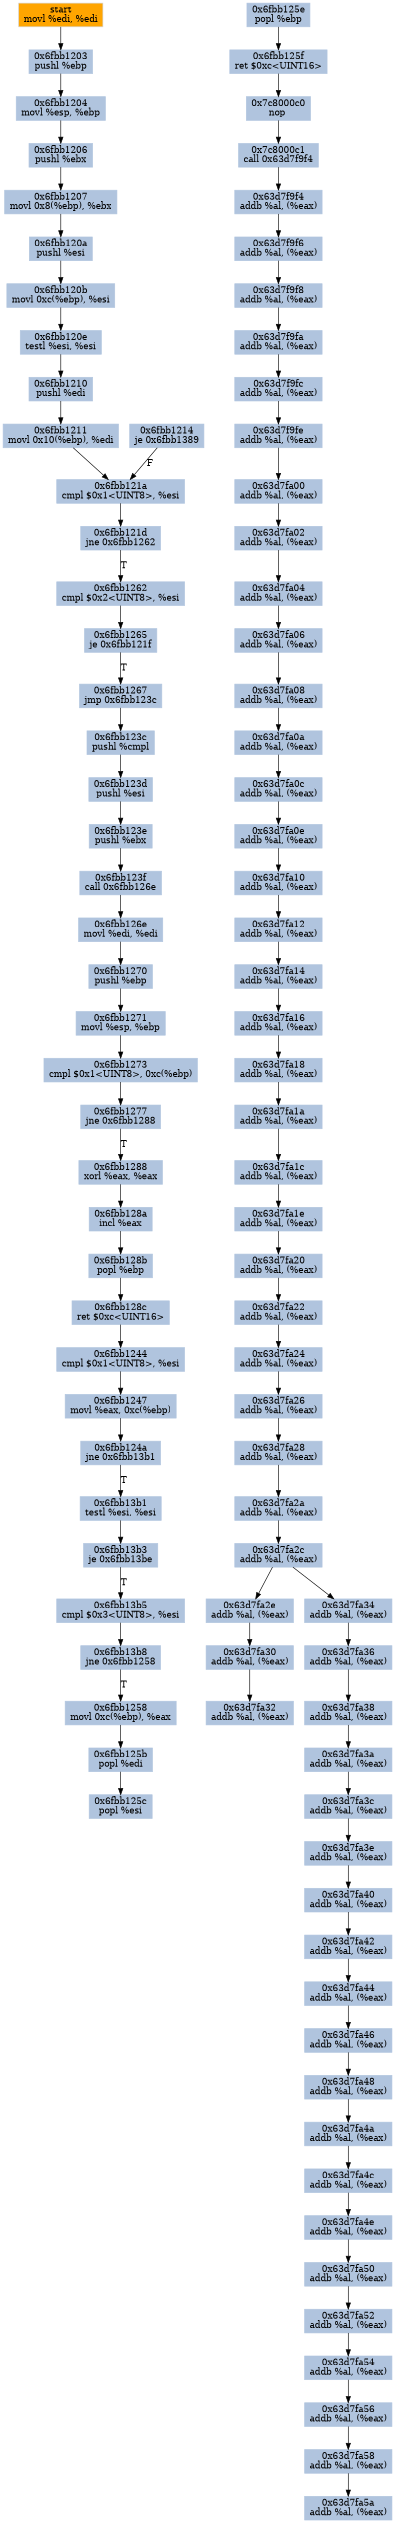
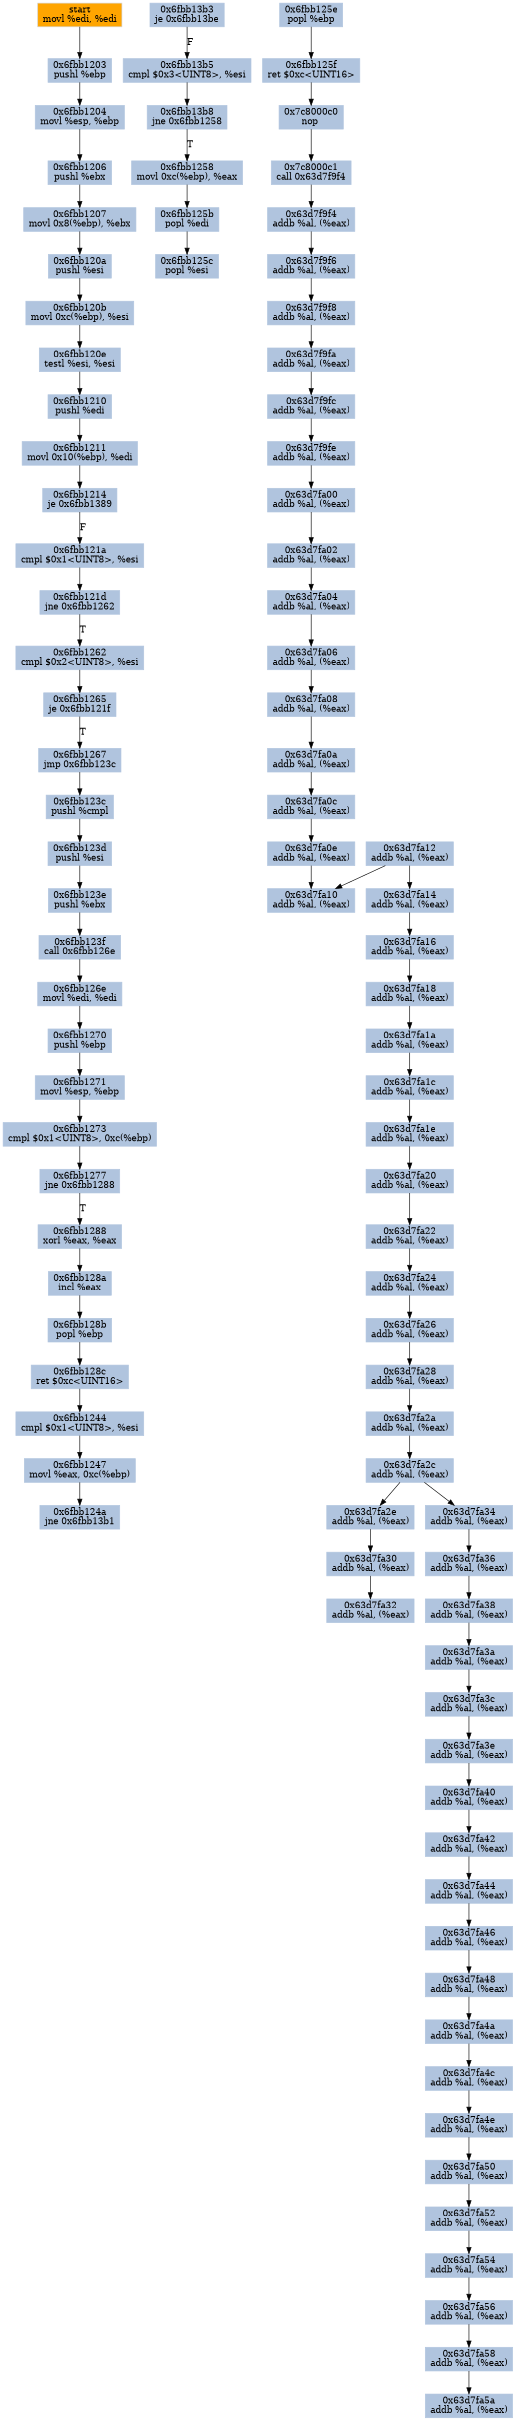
(88, 461) -> (80, 474)
(278, 903) -> (363, 876)
(121, 1509) -> none
(124, 1583) -> (190, 43)
